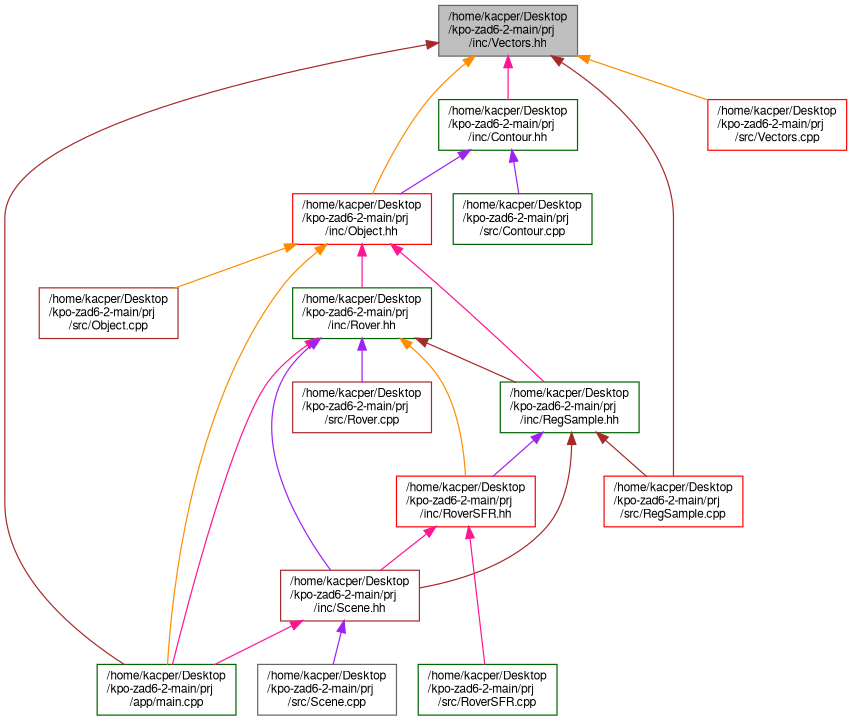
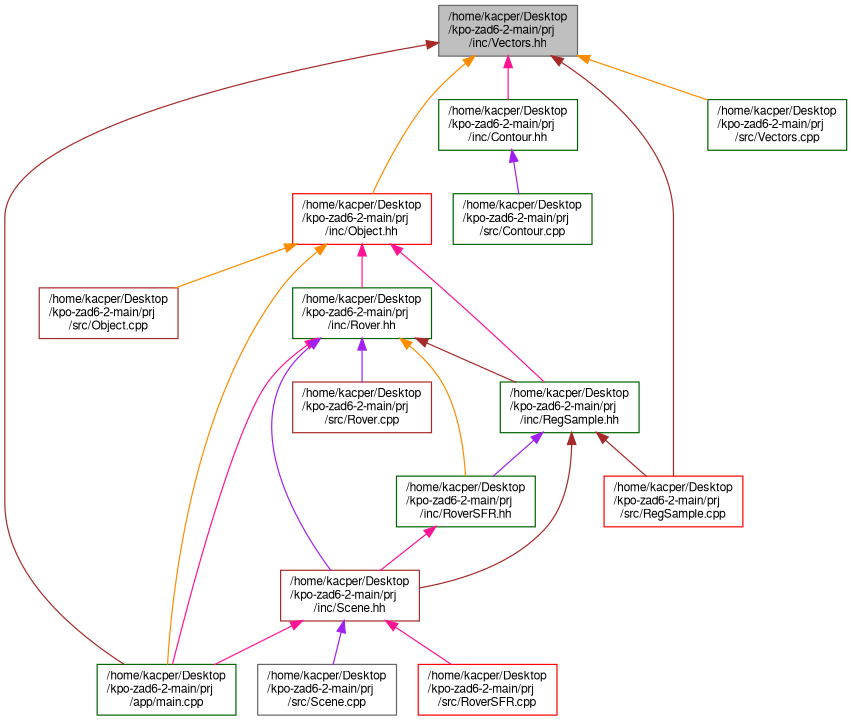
(777, 125) -> (777, 125)
(430, 175) -> none
(466, 501) -> (466, 501)
(477, 602) -> (424, 646)
(488, 690) -> (488, 690)
